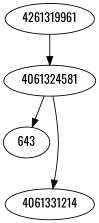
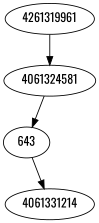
(58, 138) -> (37, 169)
